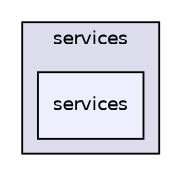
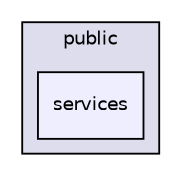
(91, 40) -> (91, 40)
